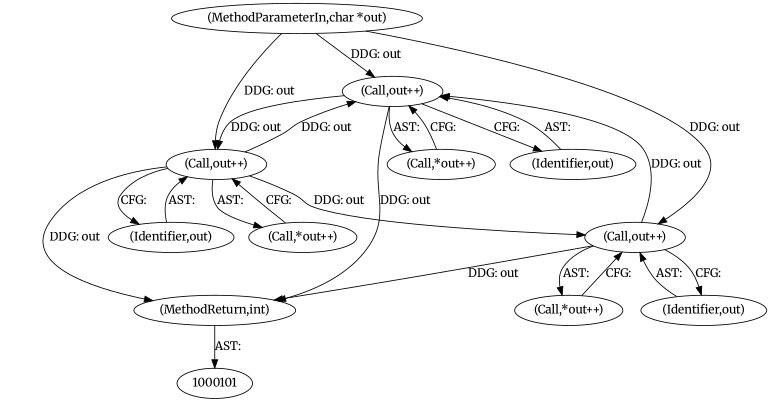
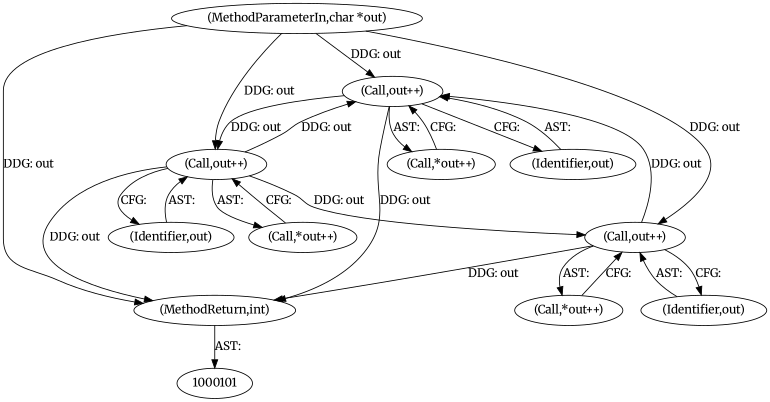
none -> (3, 140)
